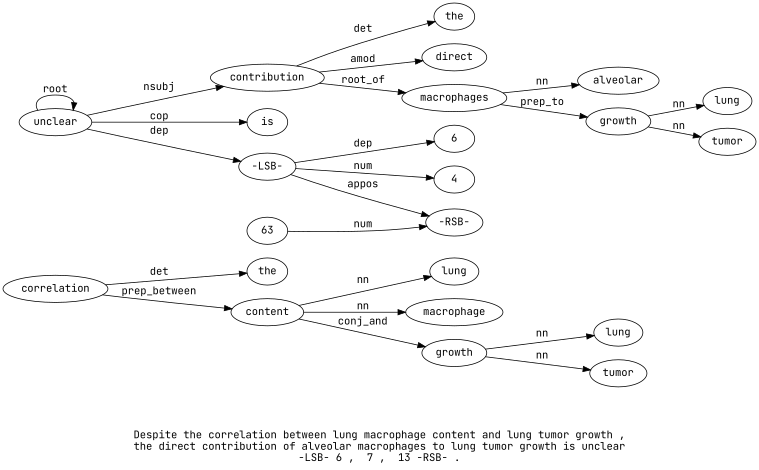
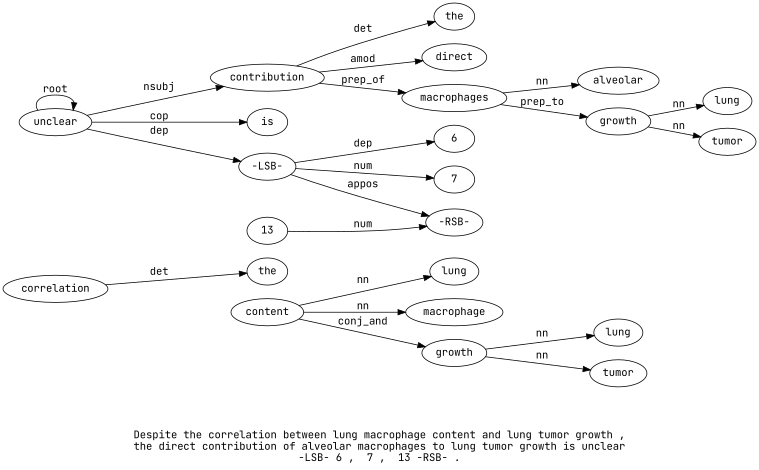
(363, 80) -> (363, 80)
(454, 179) -> (454, 179)
(267, 231) -> (267, 231)
(163, 302) -> none
